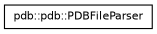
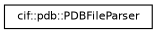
(78, 17) -> (78, 17)
